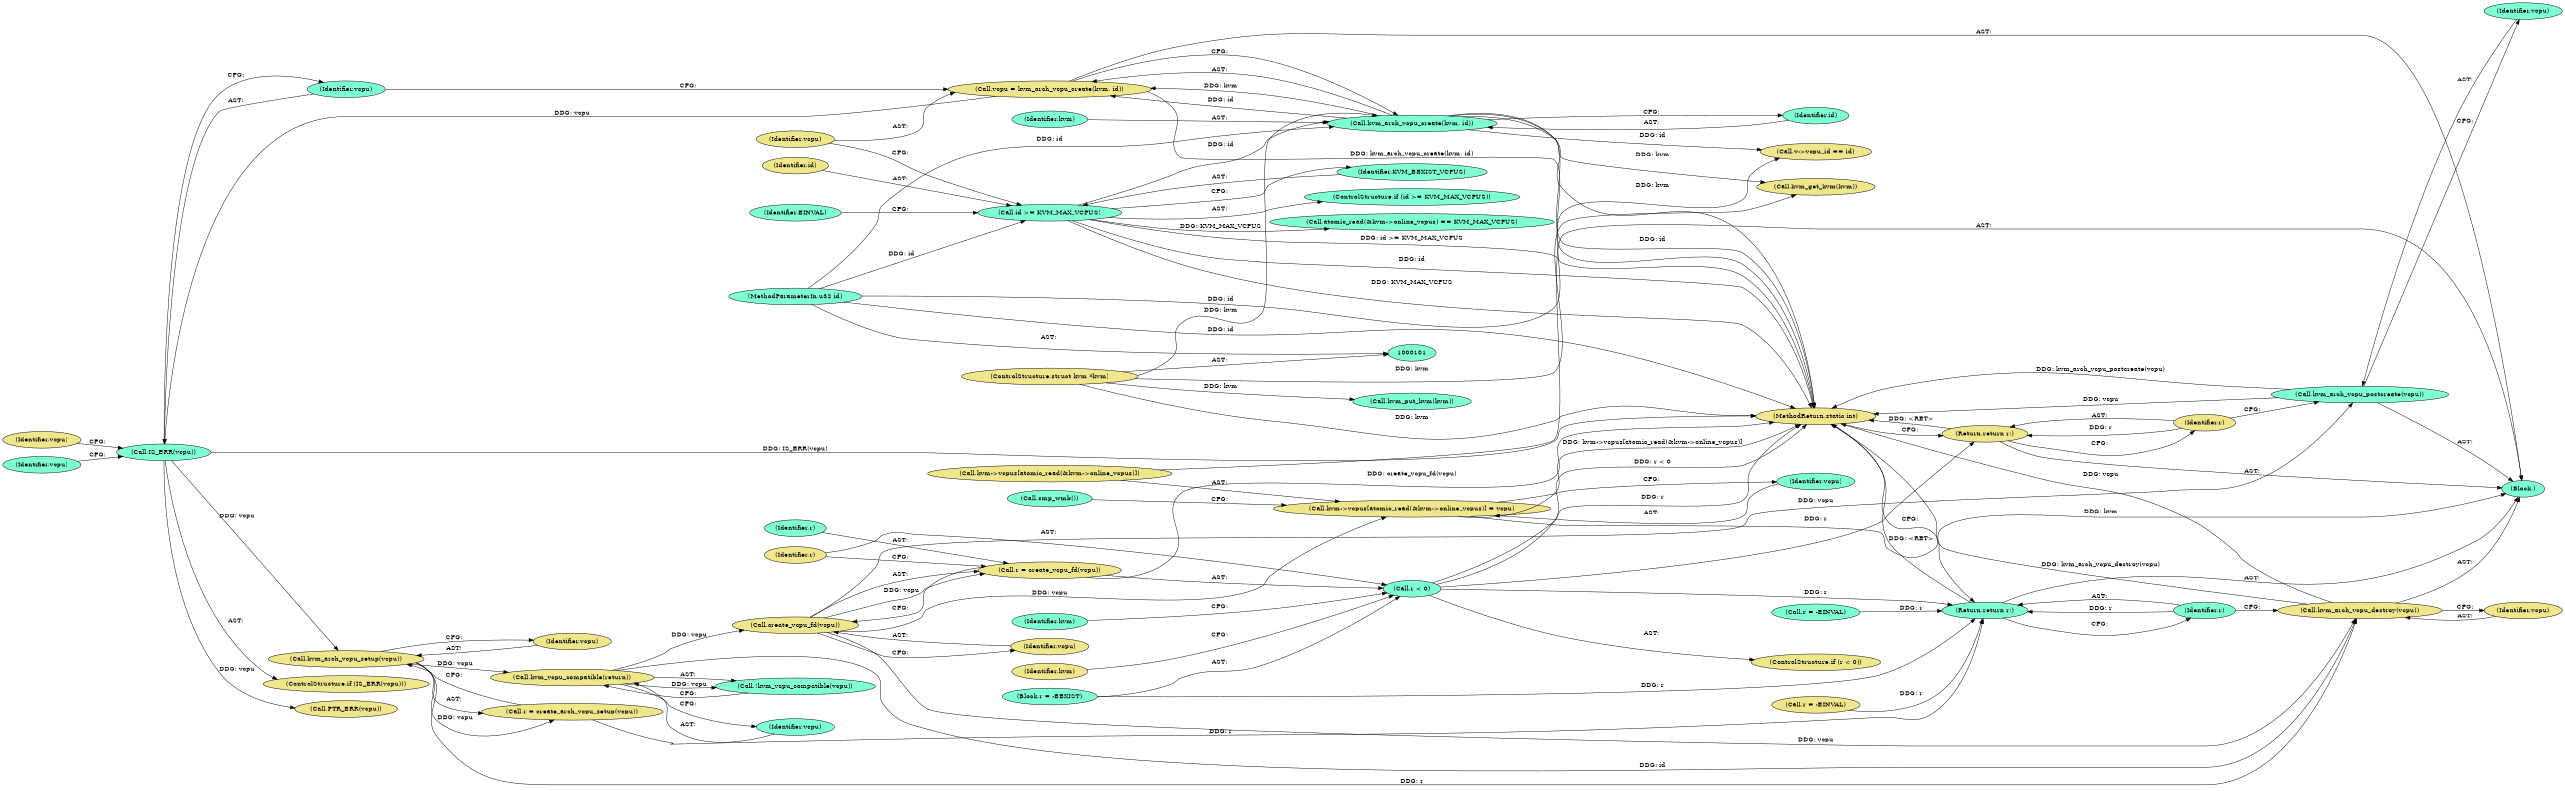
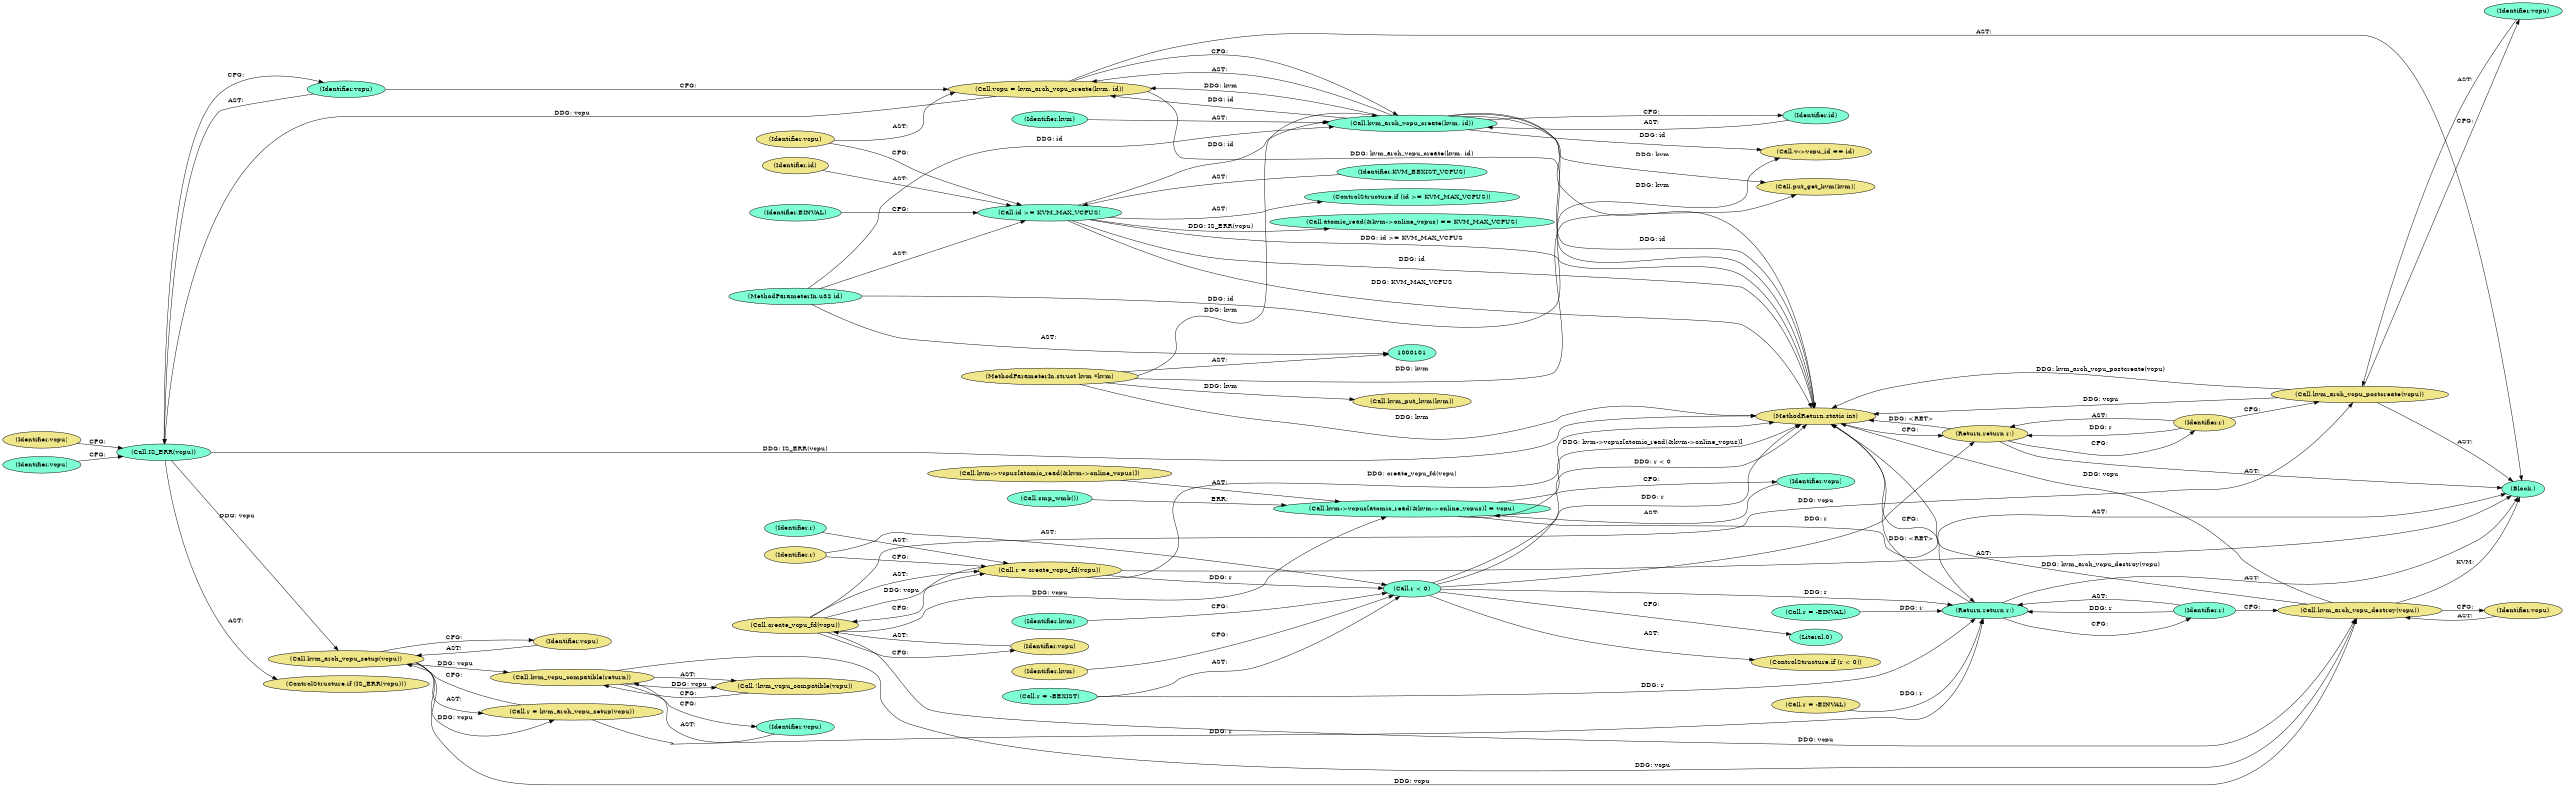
(1816, 187) -> (1816, 187)
(1233, 199) -> none
(1221, 226) -> (1221, 226)
(1818, 229) -> (1818, 564)
(902, 254) -> (902, 254)
(1322, 333) -> none
(1050, 376) -> (1050, 376)
(2360, 394) -> (2360, 394)
(1412, 401) -> (1412, 401)
(1221, 499) -> (1221, 499)
(1412, 509) -> (1412, 509)
(2101, 512) -> (2101, 512)
(2466, 562) -> (2466, 562)
(1221, 577) -> (1221, 577)
none -> (1816, 637)
(675, 647) -> none
(795, 686) -> (795, 686)
(1050, 696) -> (1050, 696)
(346, 709) -> none
(572, 712) -> (572, 712)
(1653, 765) -> (1653, 765)
(1412, 781) -> (1412, 781)
